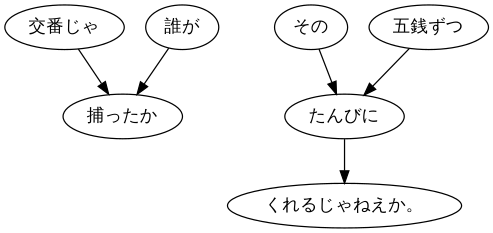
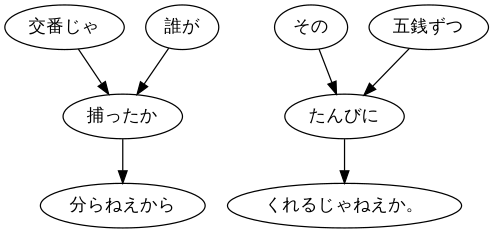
none -> (123, 206)
